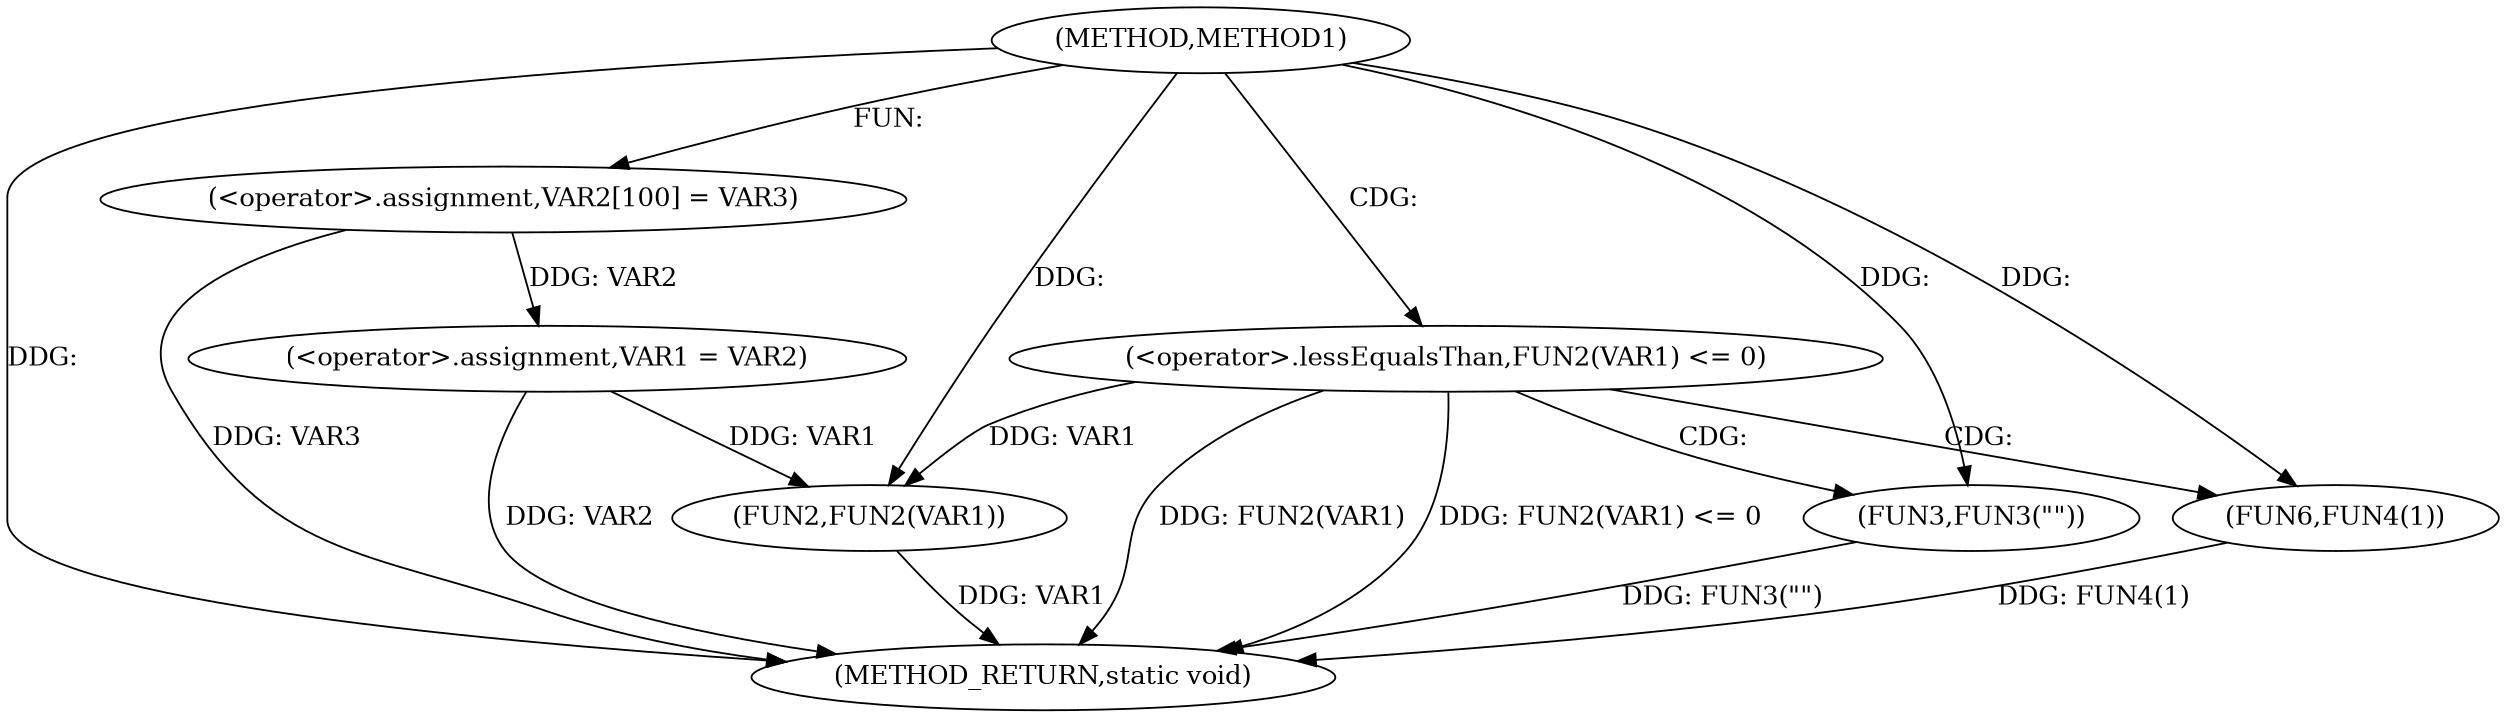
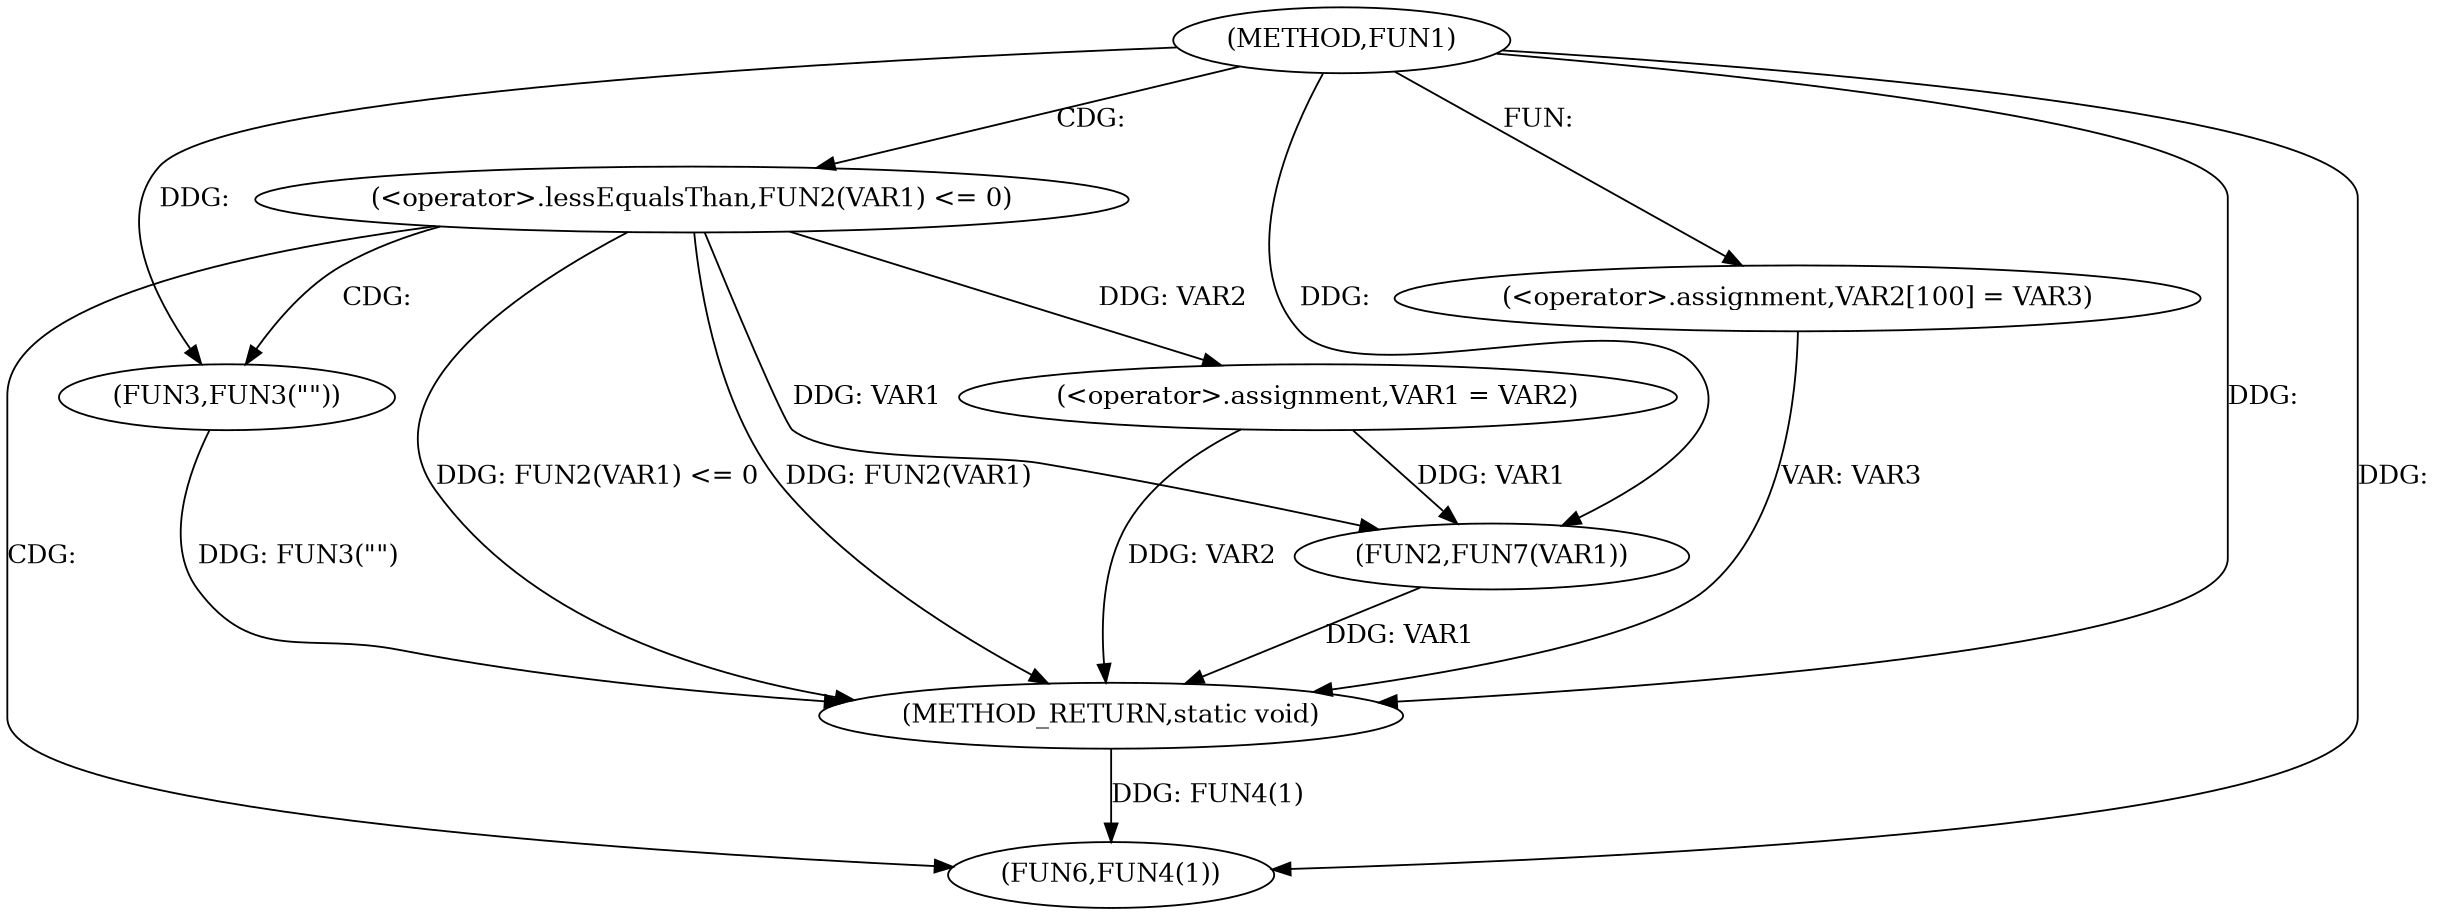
(1201, 40) -> (1342, 40)
(523, 270) -> (997, 296)
(287, 438) -> (1852, 477)
(870, 518) -> (1492, 556)
(1774, 618) -> (1111, 786)
